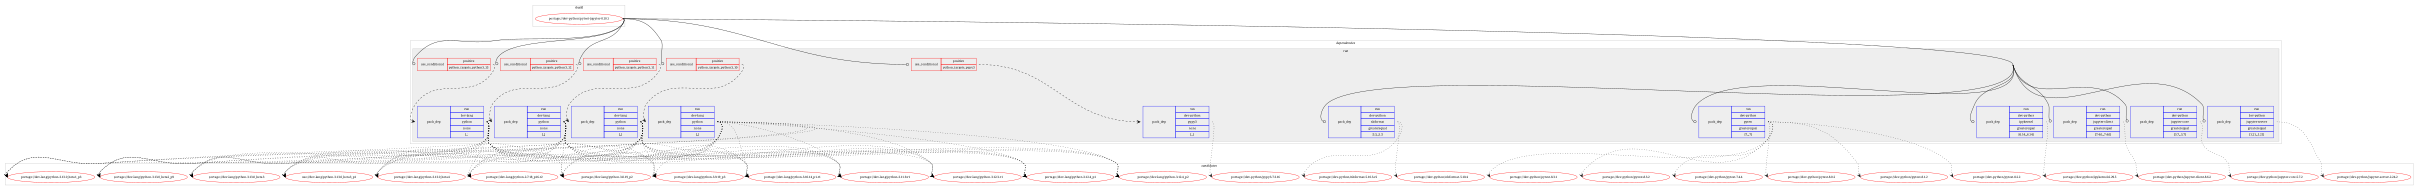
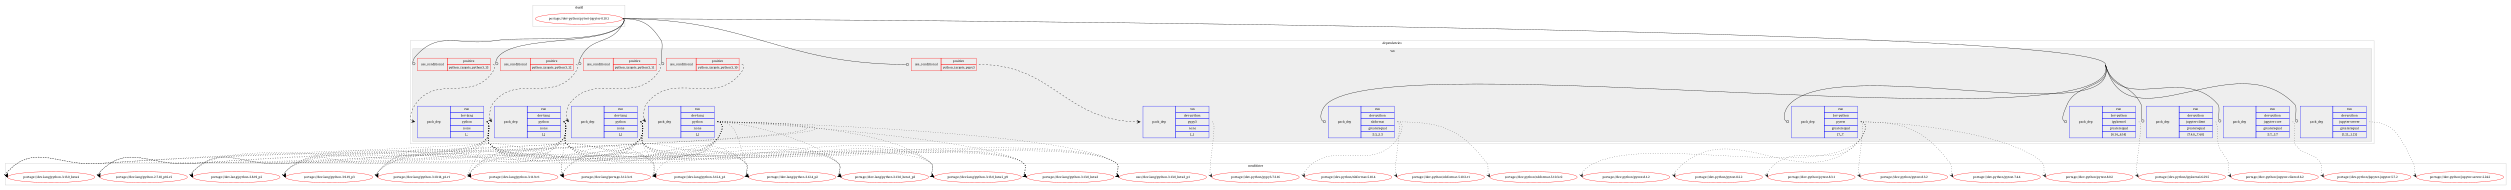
(978, 177) -> (607, 177)
none -> (1441, 177)
(2275, 177) -> (2367, 177)
